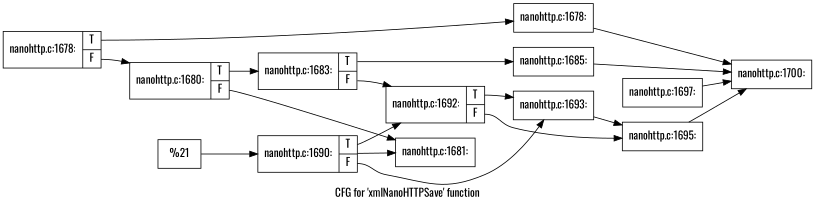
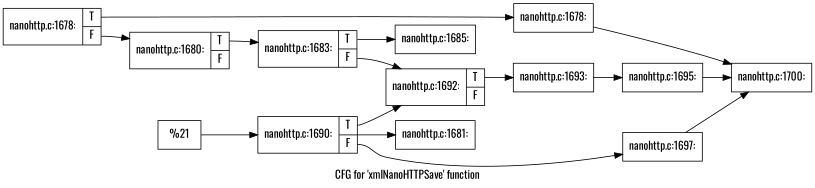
(658, 68) -> none
(309, 113) -> none
(547, 134) -> none
(457, 183) -> (484, 166)
